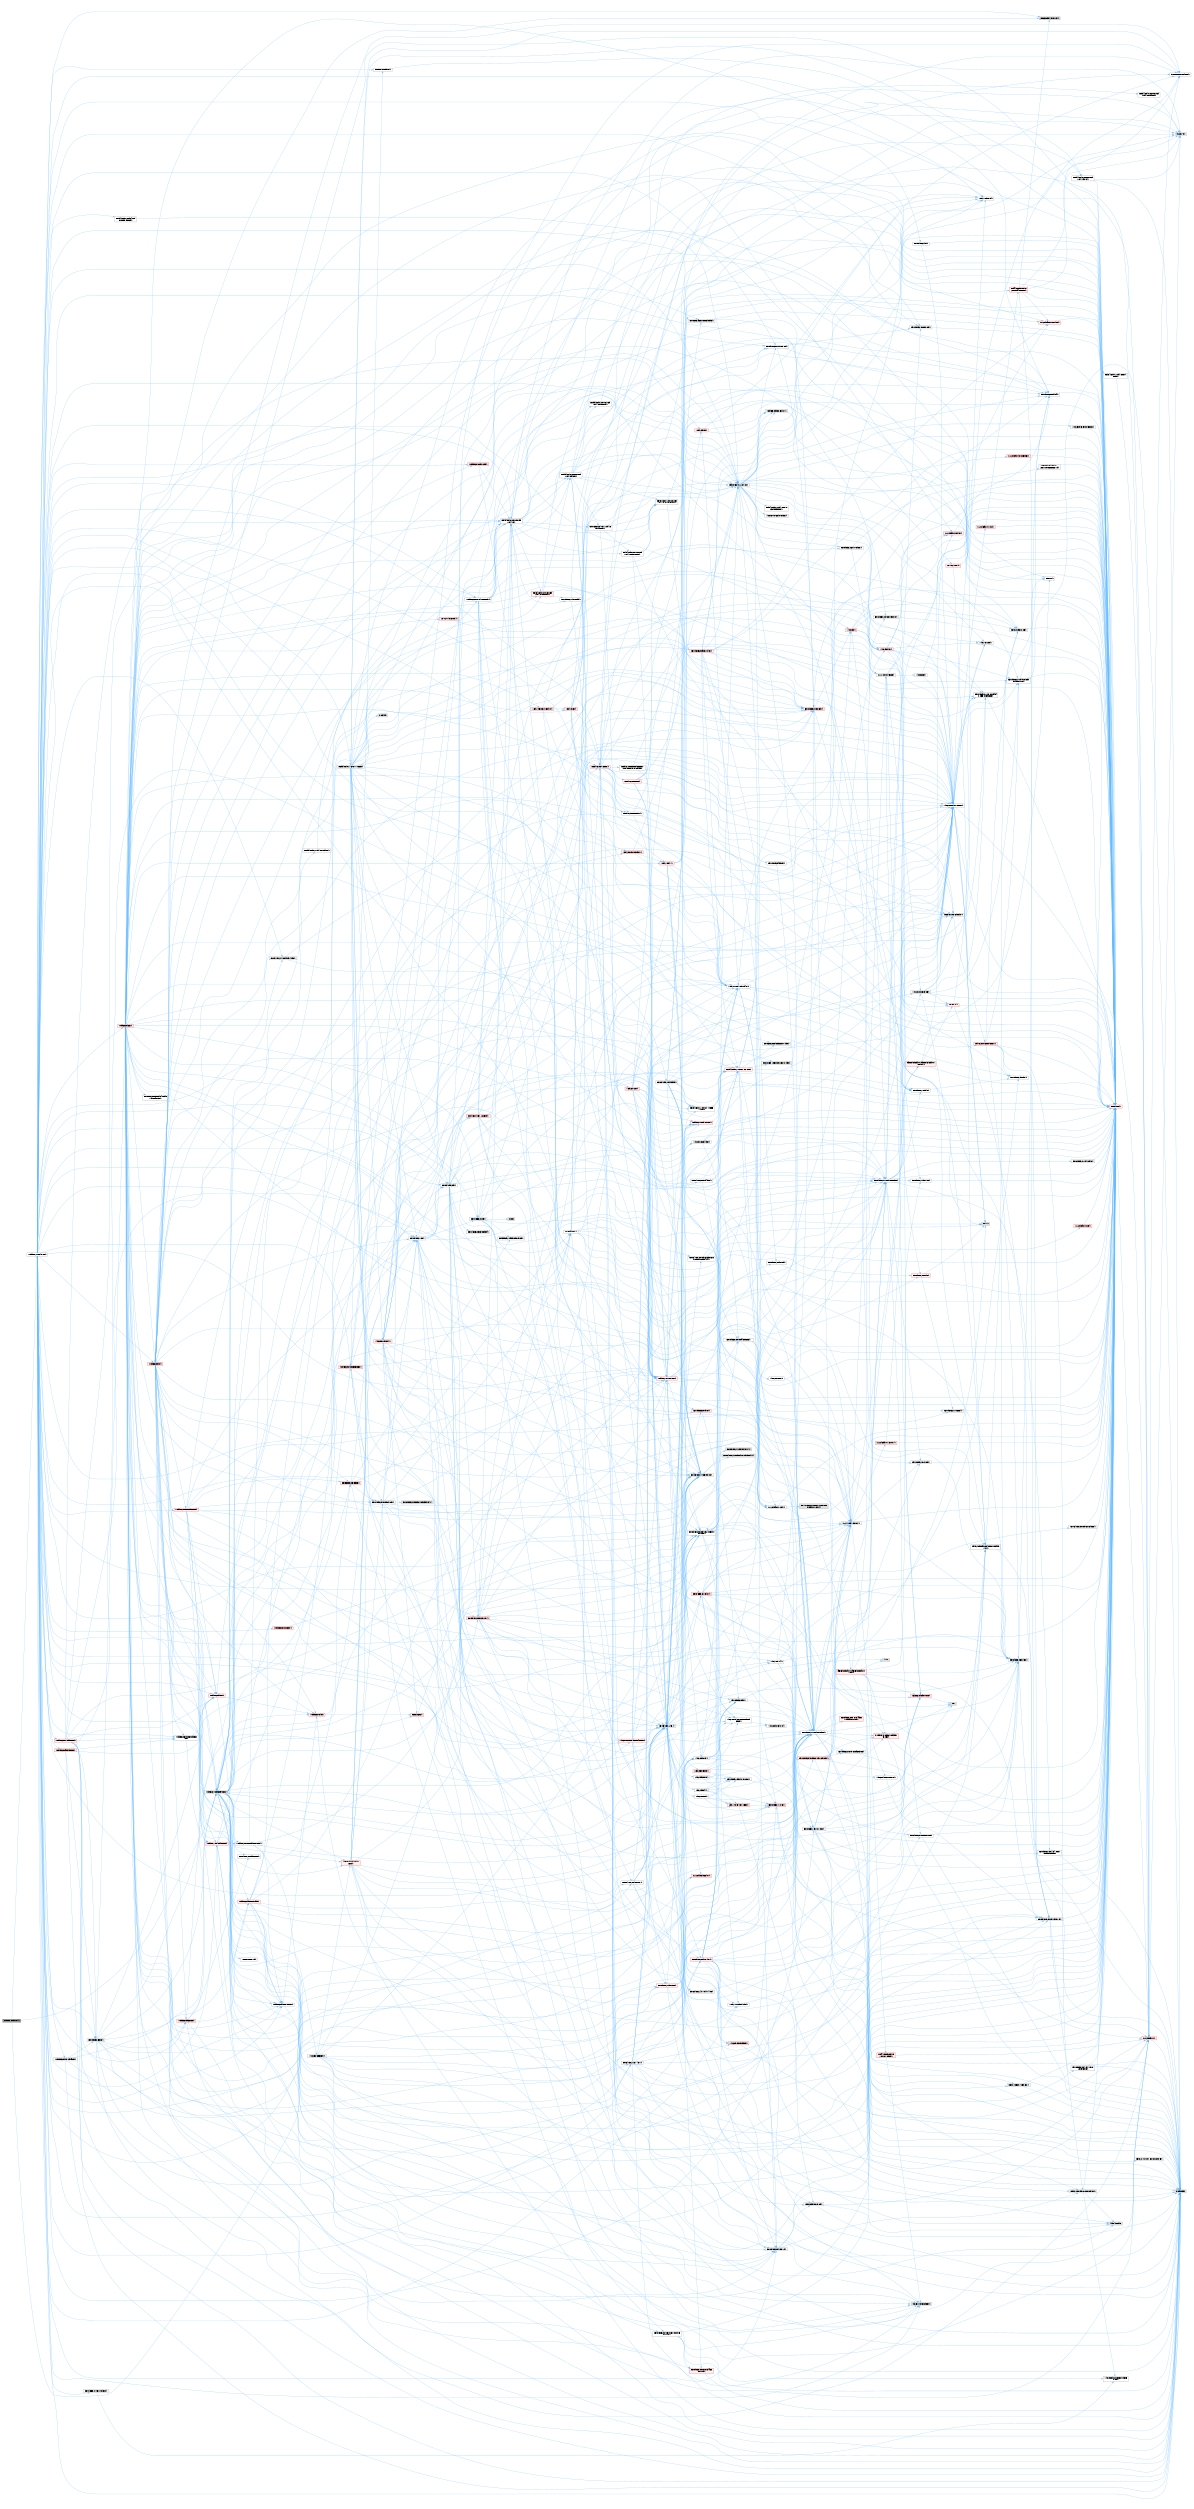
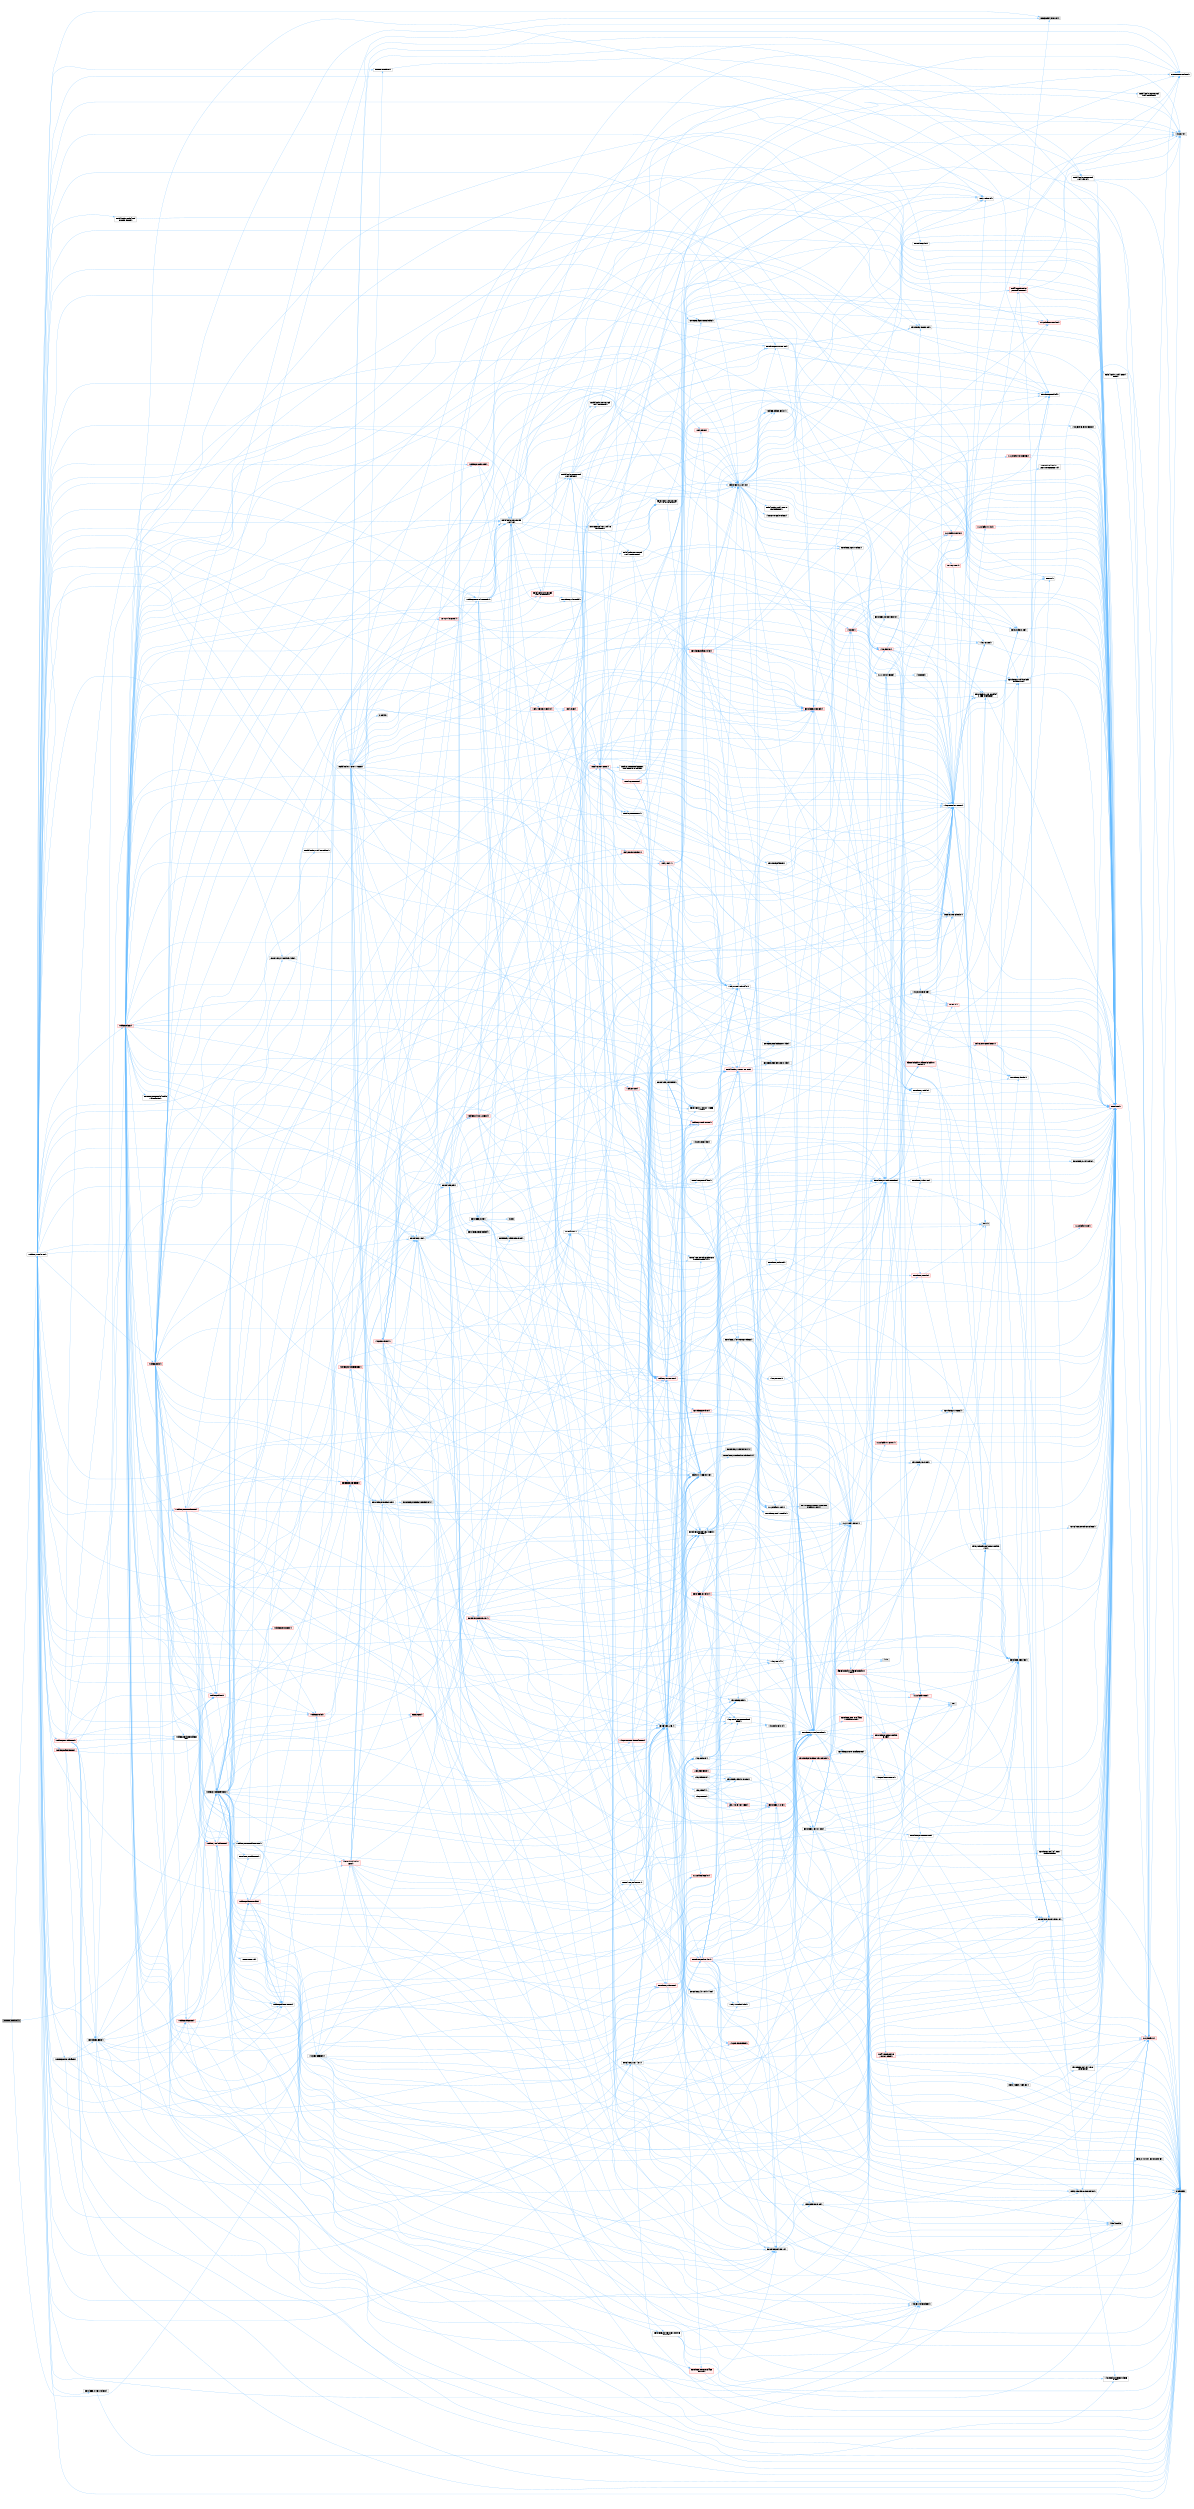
(832, 297) -> (699, 272)
(776, 1063) -> (776, 1063)
(478, 1116) -> (478, 1116)
(739, 1340) -> (739, 1340)
(701, 1475) -> (701, 1475)
none -> (776, 1514)
(921, 1696) -> (921, 1696)
(494, 1733) -> (578, 1187)
(886, 1736) -> (886, 1736)
(881, 2090) -> (885, 1630)
